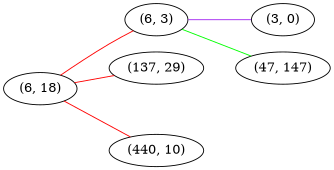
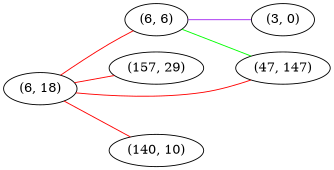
(156, 20) -> (156, 20)
(156, 68) -> (156, 68)
none -> (164, 96)
(156, 150) -> (156, 150)
